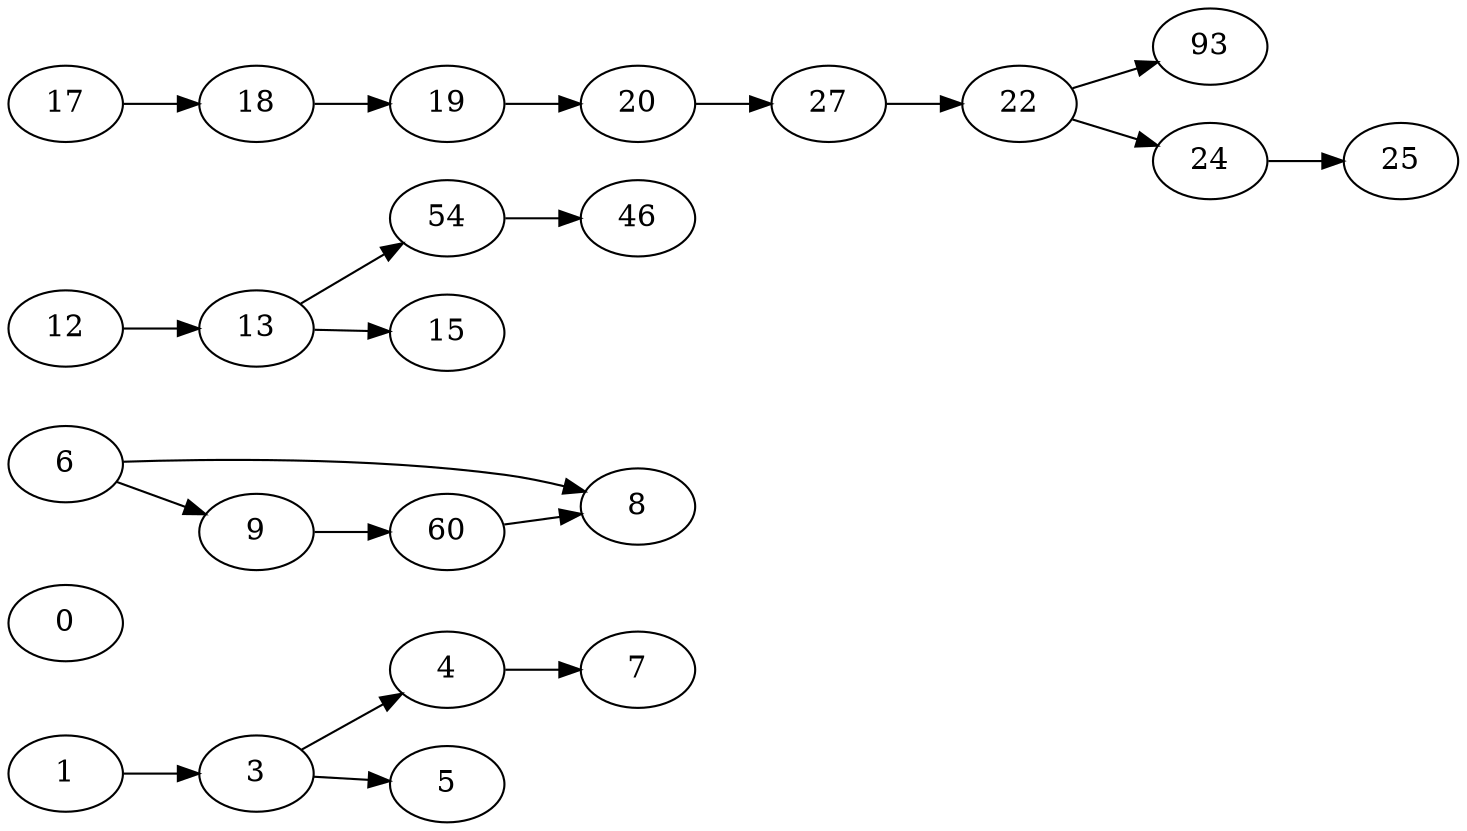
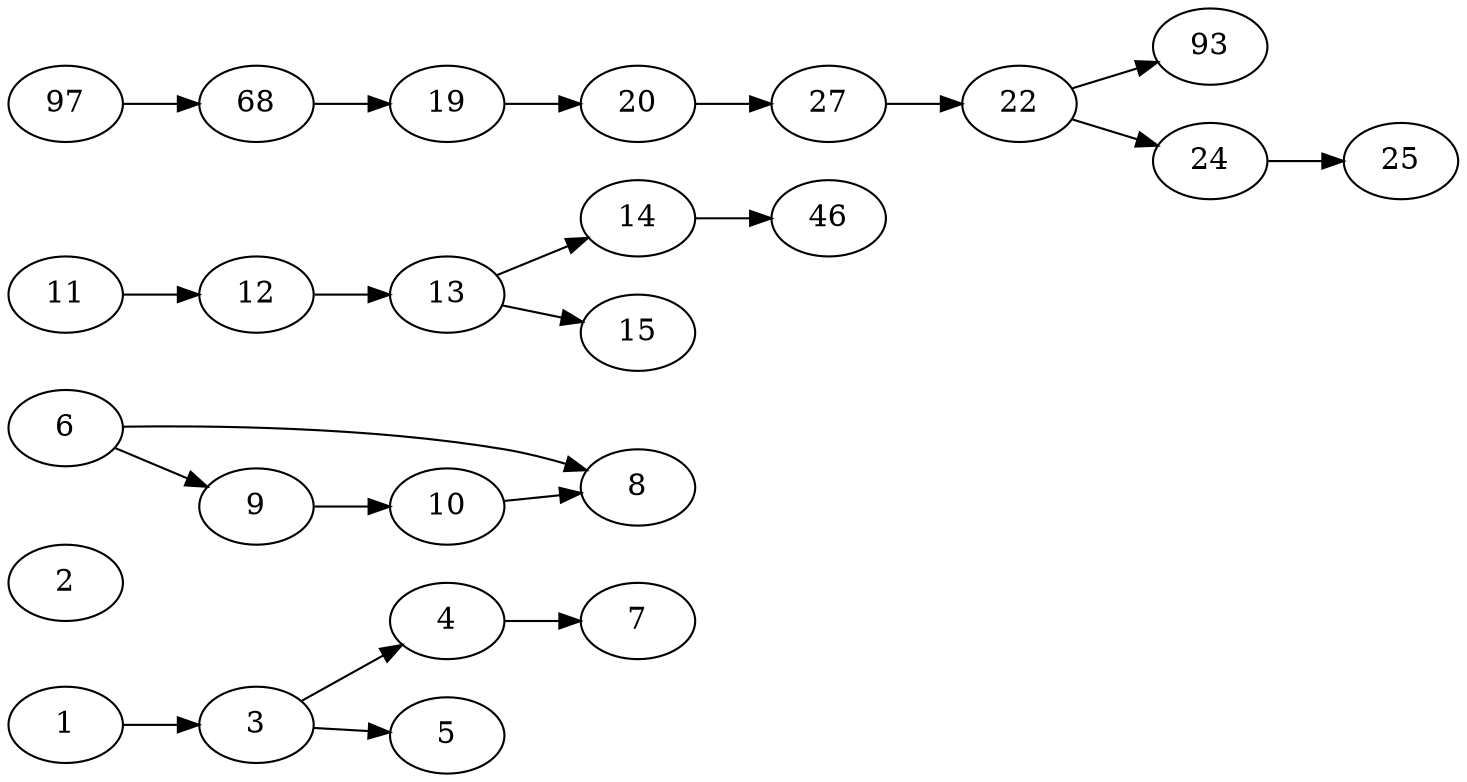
(66, 104) -> (66, 104)
(256, 104) -> (256, 104)
(447, 218) -> (638, 218)
none -> (66, 295)
(447, 532) -> (447, 507)
(66, 623) -> (66, 583)
